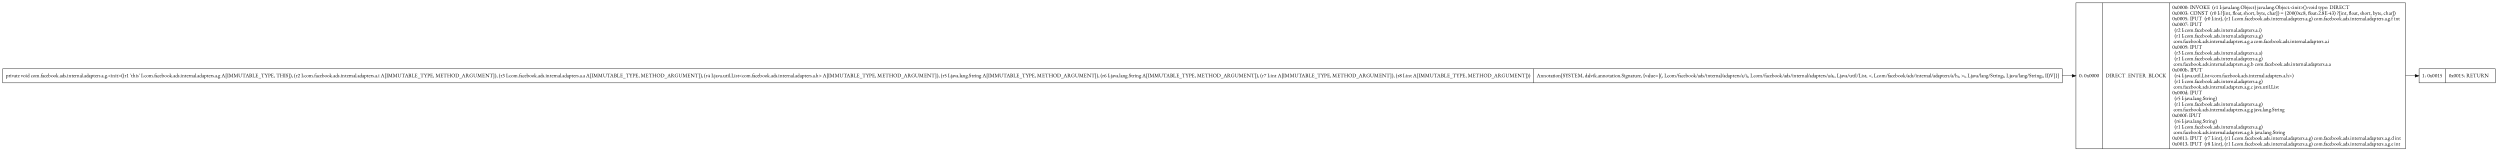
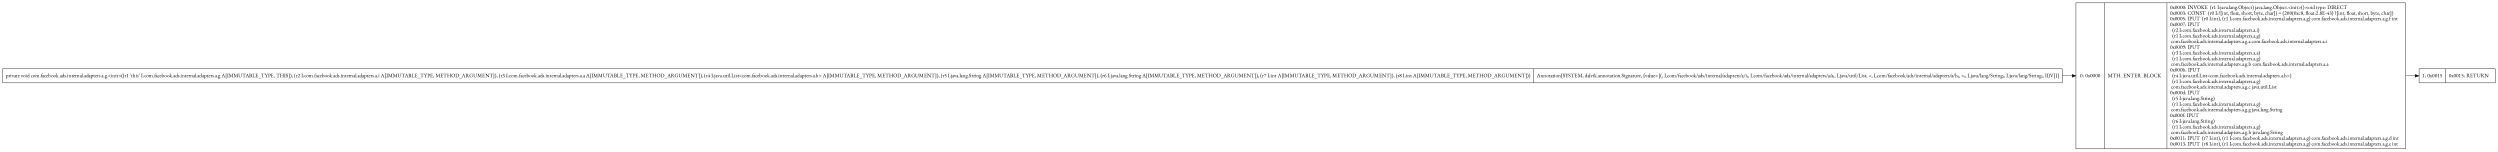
(2136, 76) -> (2135, 76)
